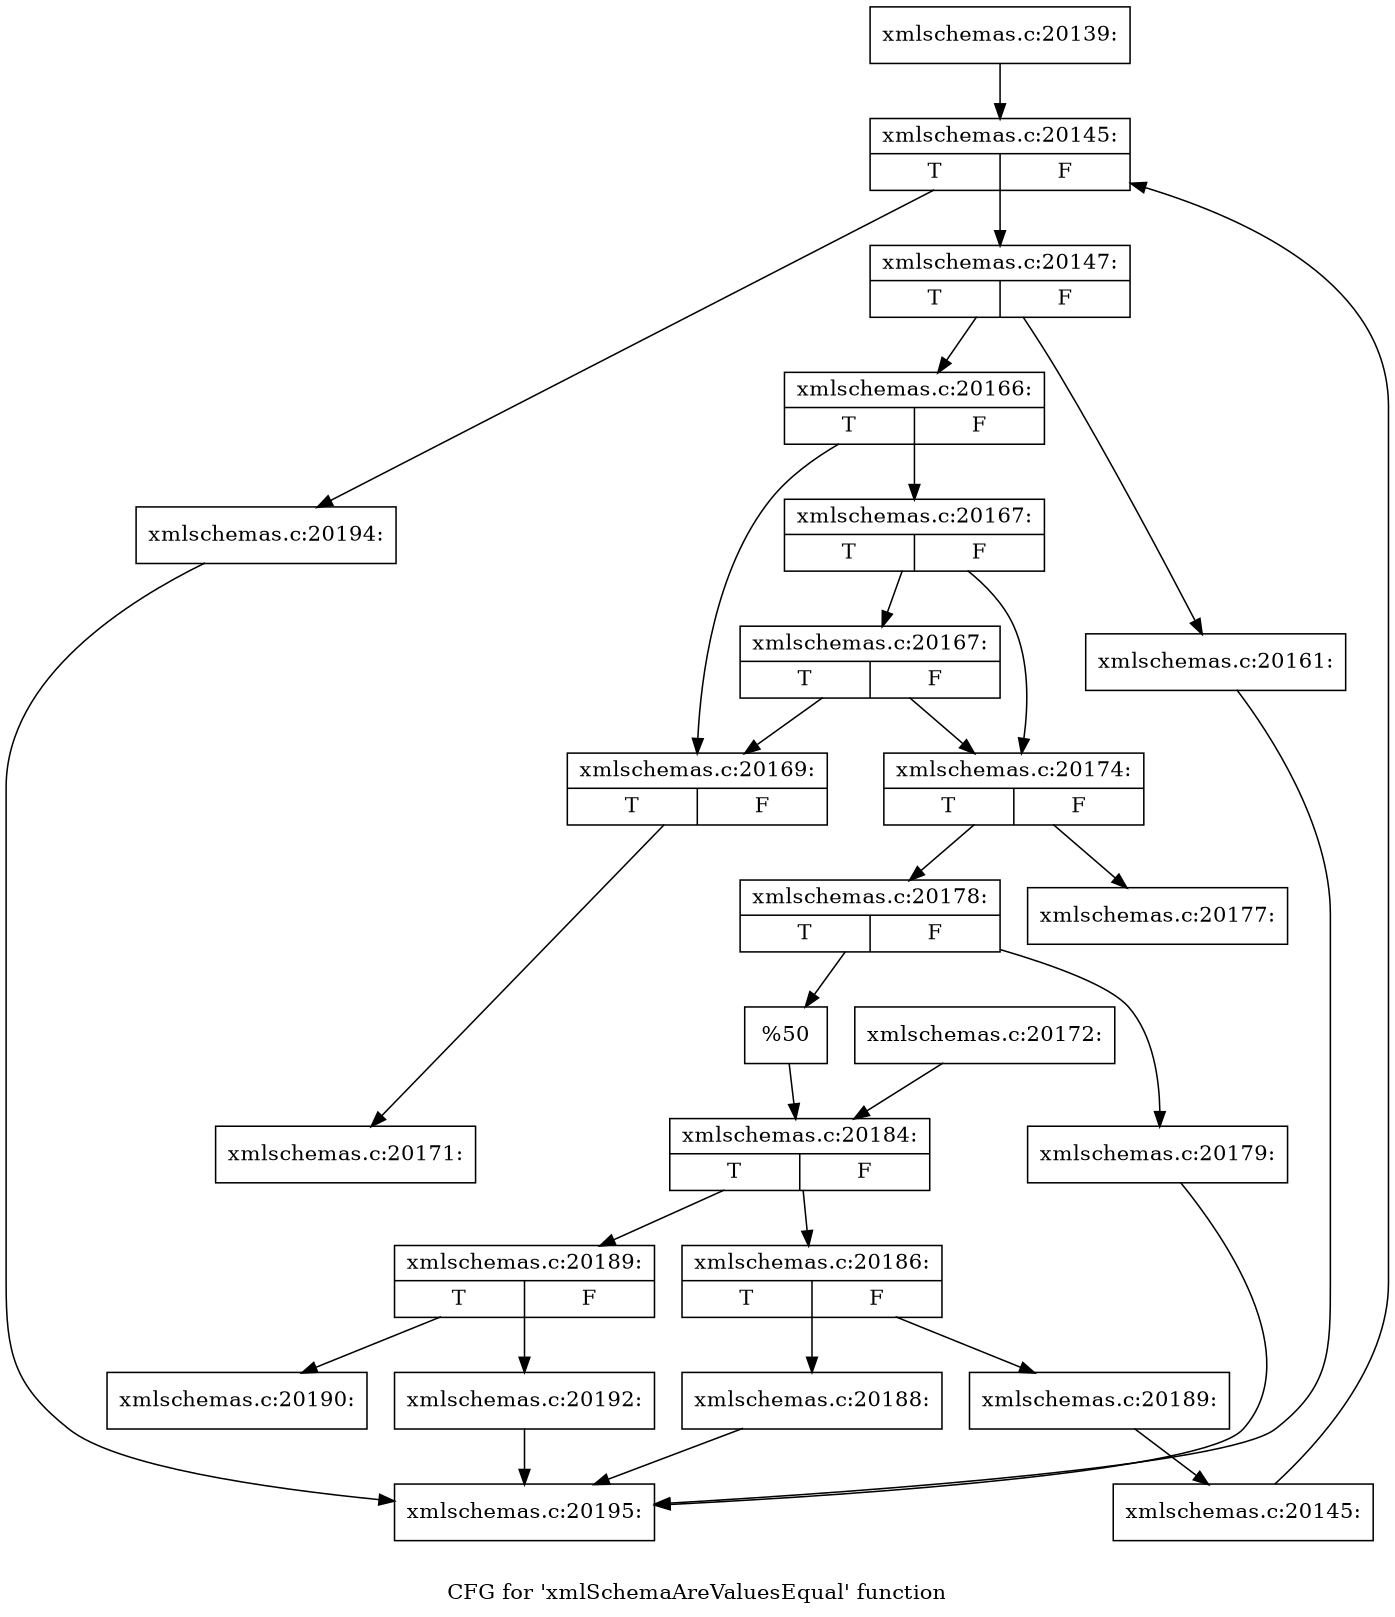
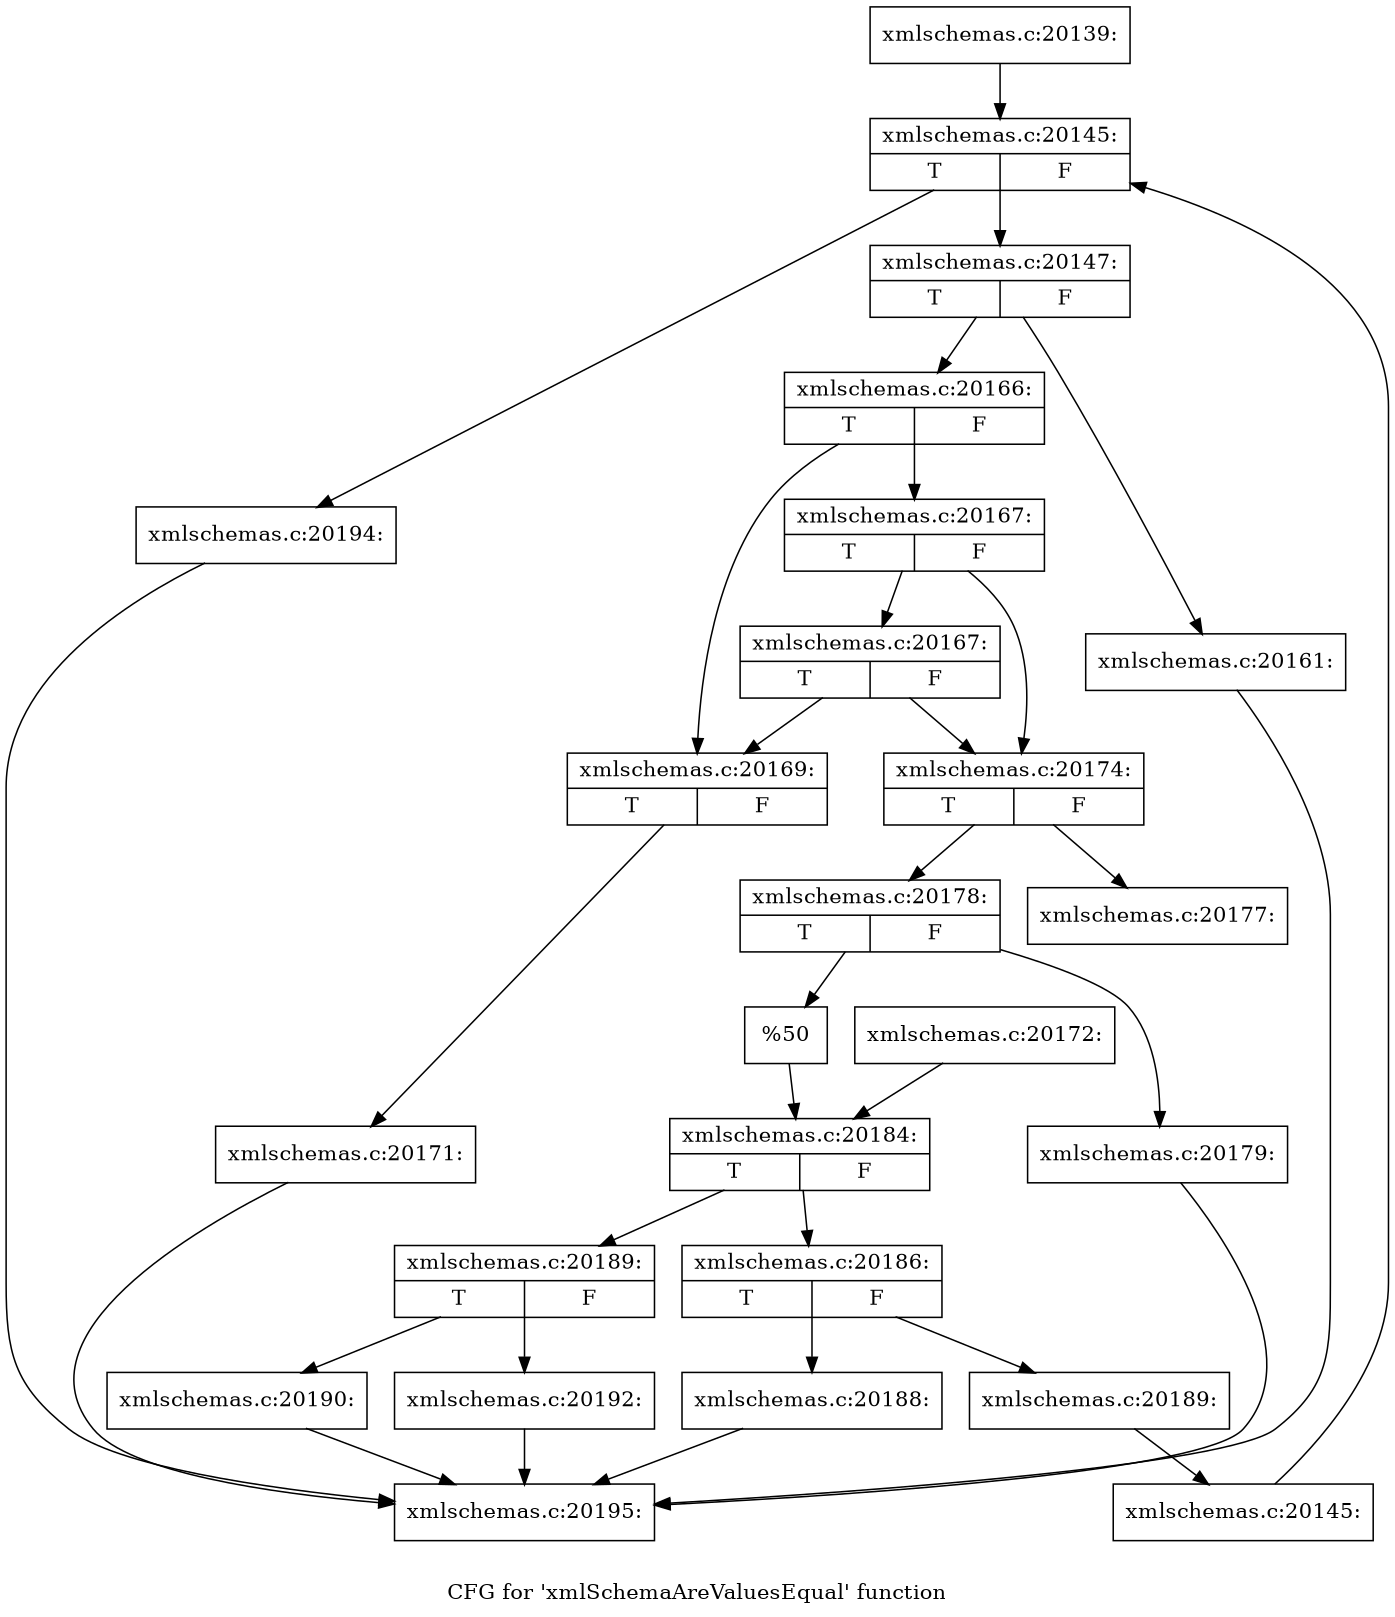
none -> (81, 1404)
none -> (373, 1454)
